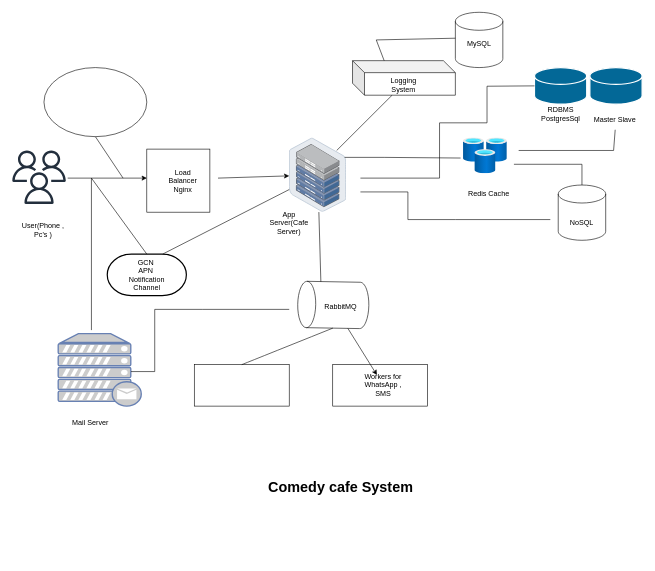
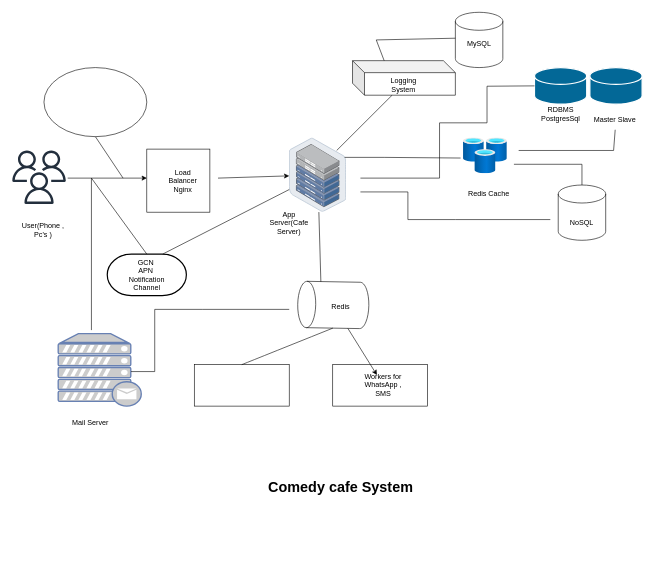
(341, 308) -> (341, 308)
